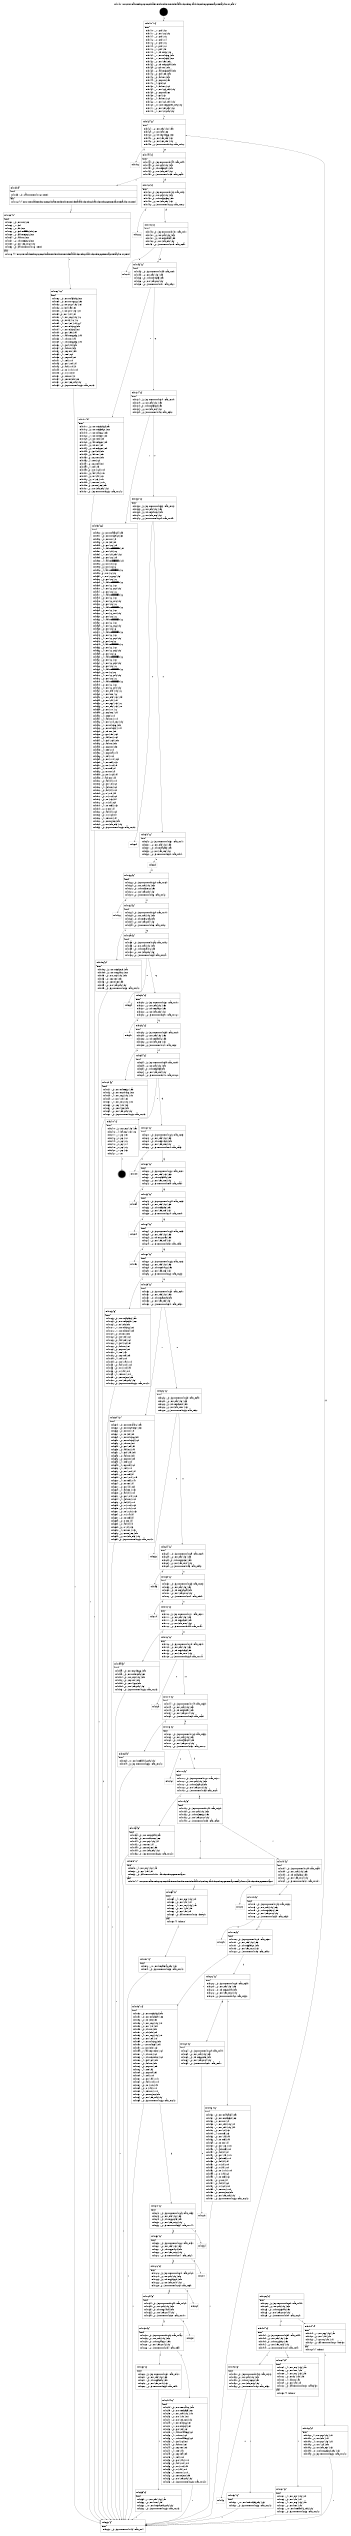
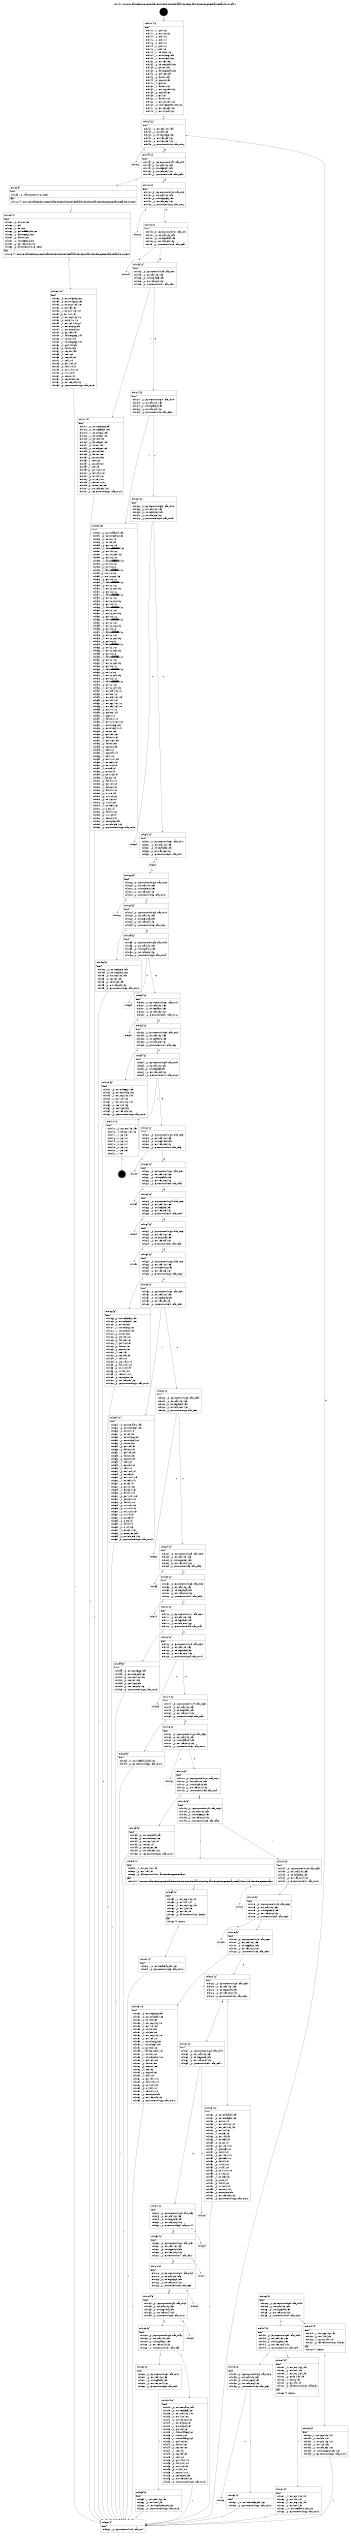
(166, 2153) -> (187, 2135)
